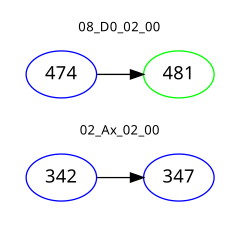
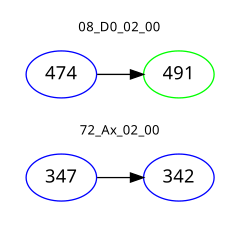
(179, 74) -> (179, 74)
(120, 131) -> (120, 131)
(114, 178) -> (114, 178)
